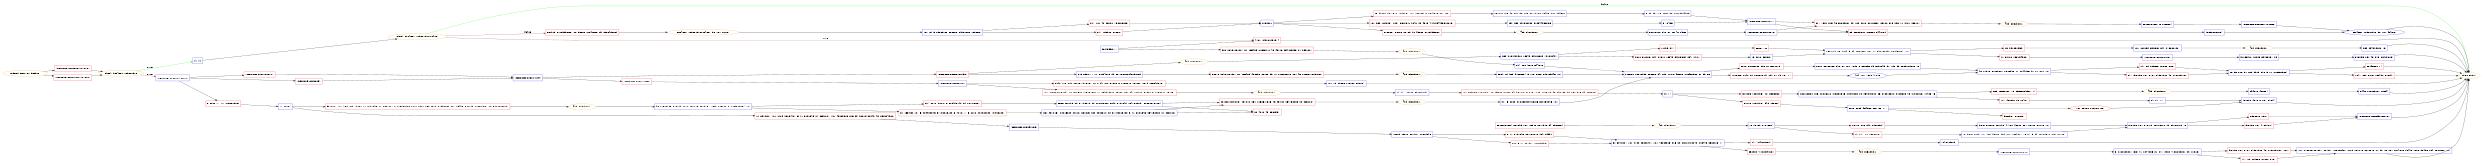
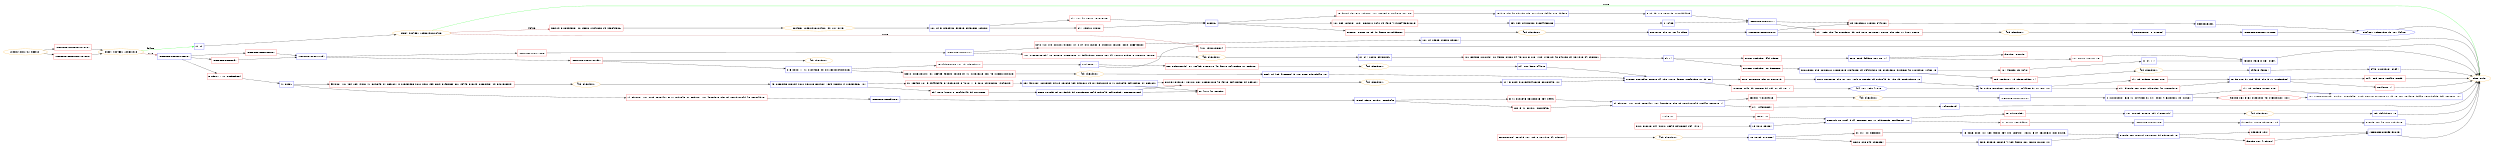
(1605, 5) -> (1606, 5)
(1530, 56) -> none
none -> (959, 65)
(150, 67) -> (151, 48)
(2090, 108) -> (2087, 59)
(2259, 151) -> (2260, 98)
